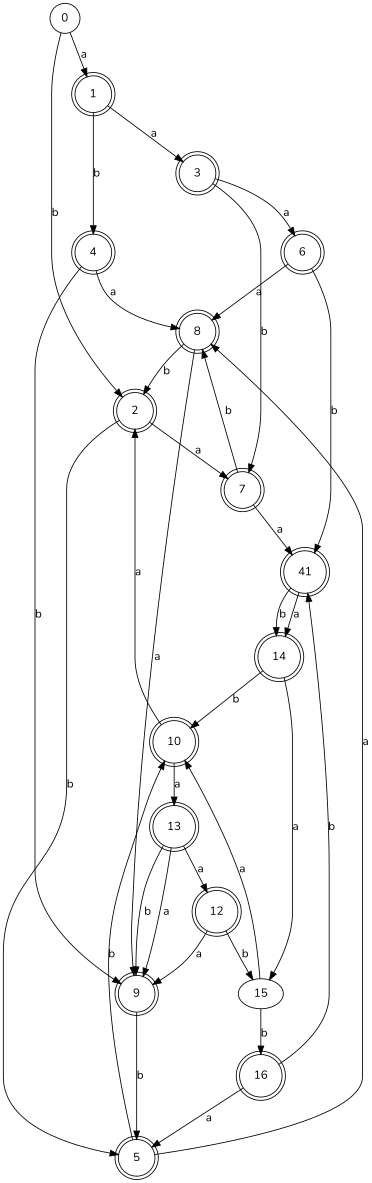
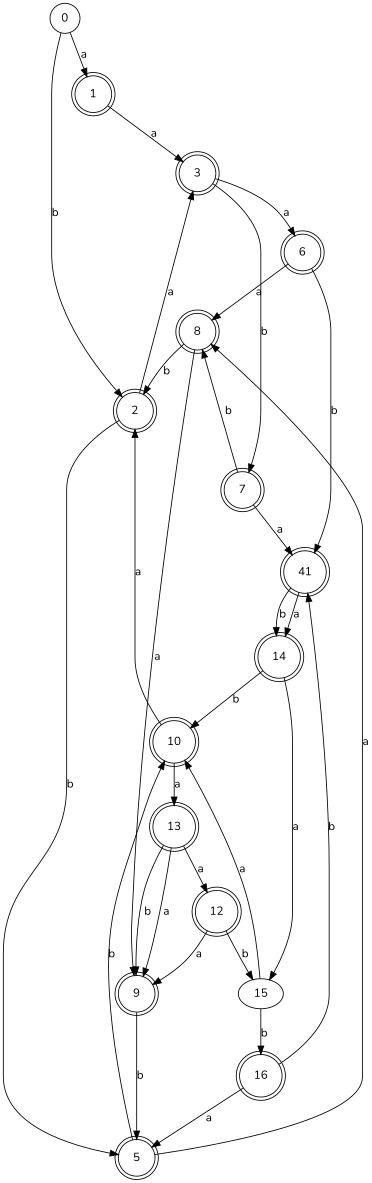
(93, 252) -> none
(185, 448) -> (165, 296)
